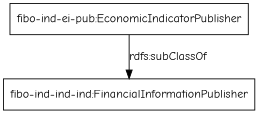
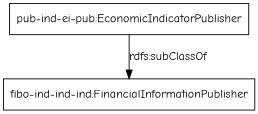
(129, 19) -> (129, 19)
